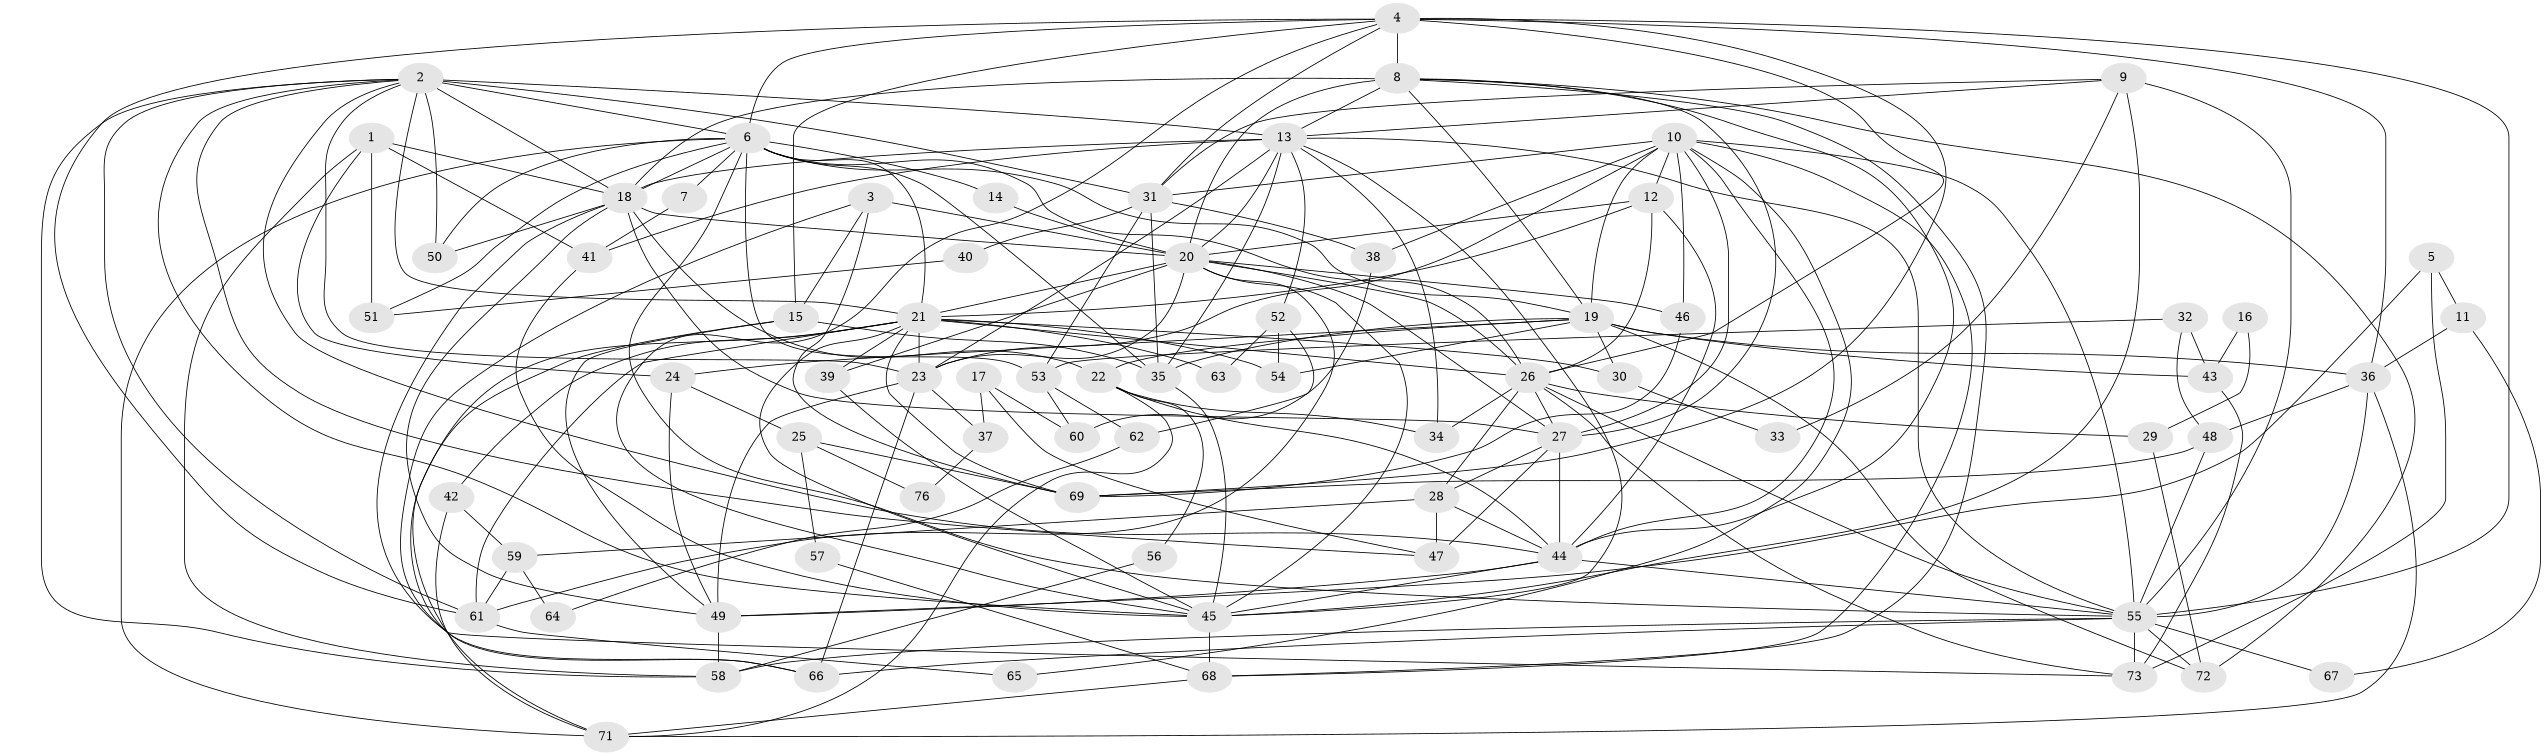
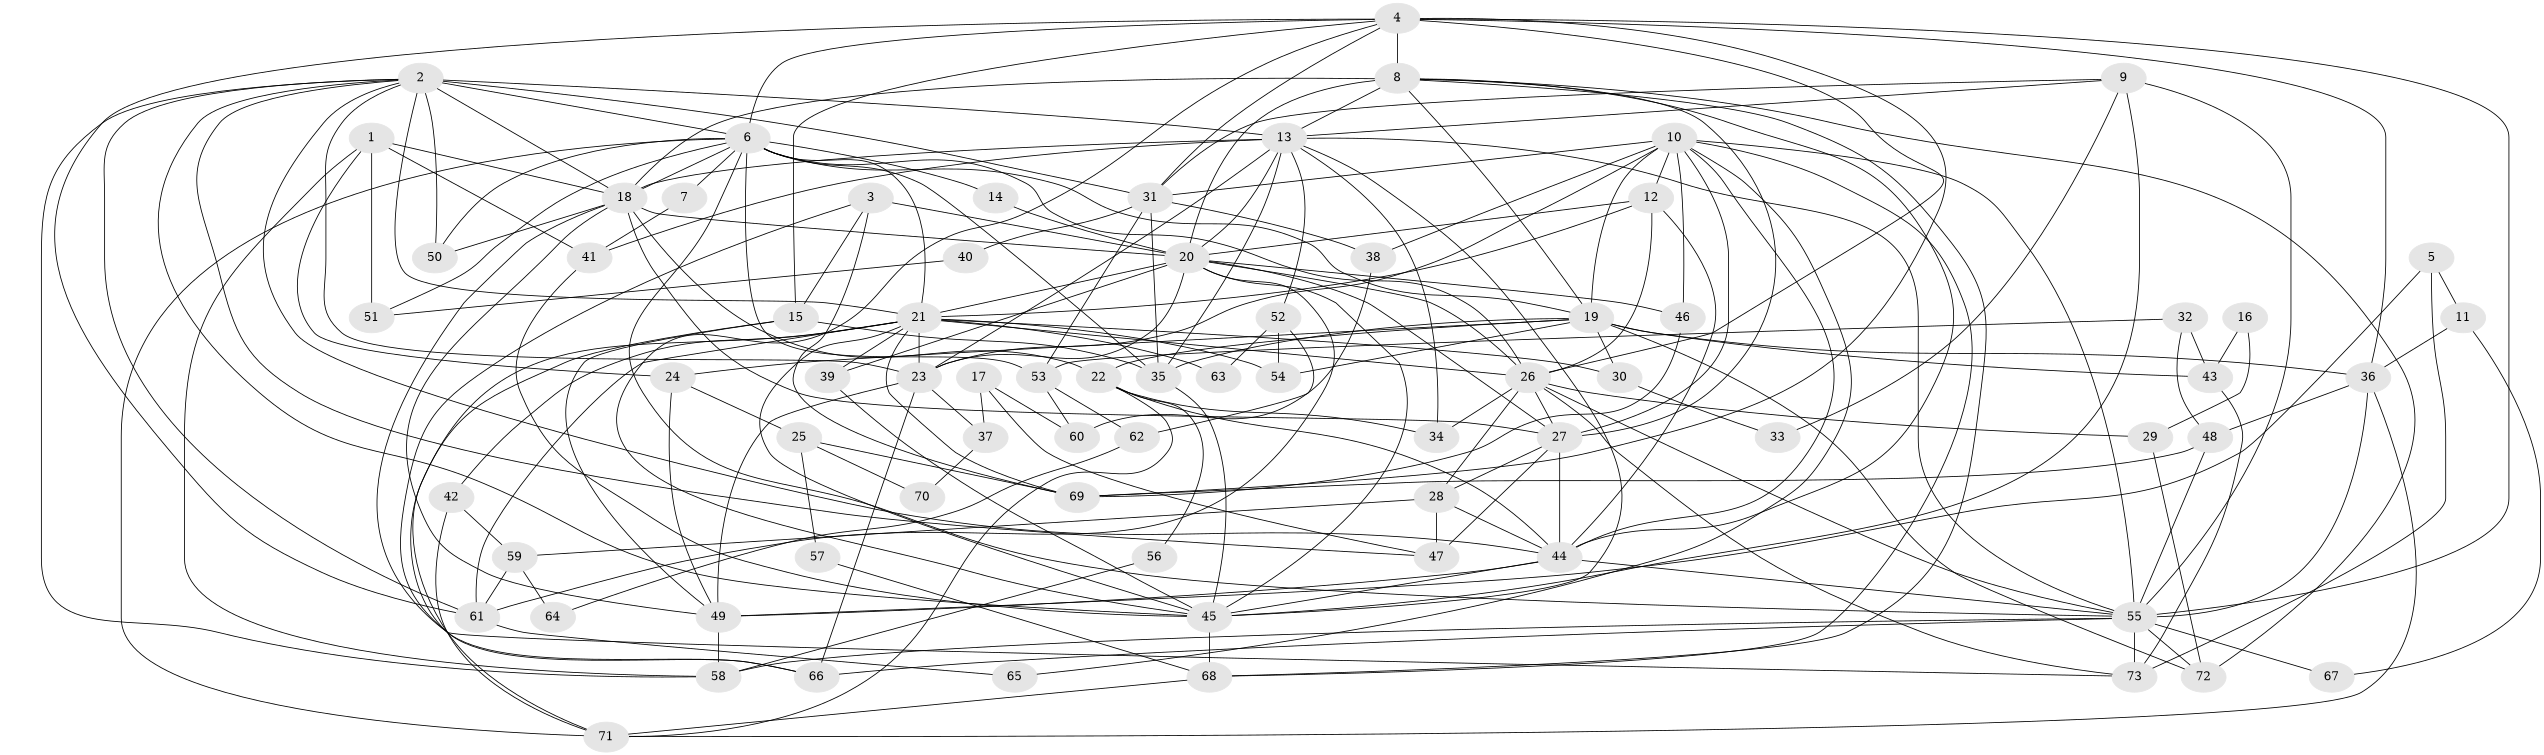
(922, 498) -> (922, 498)
